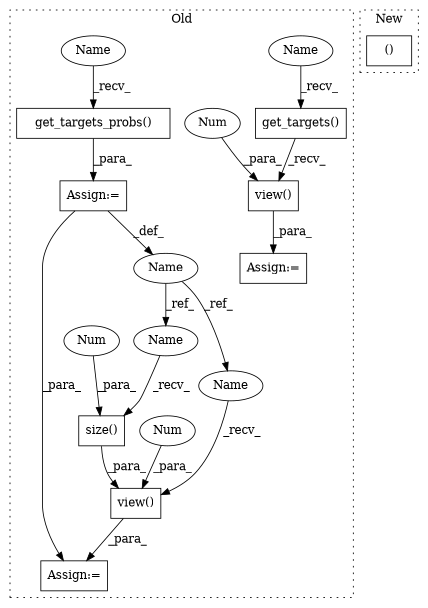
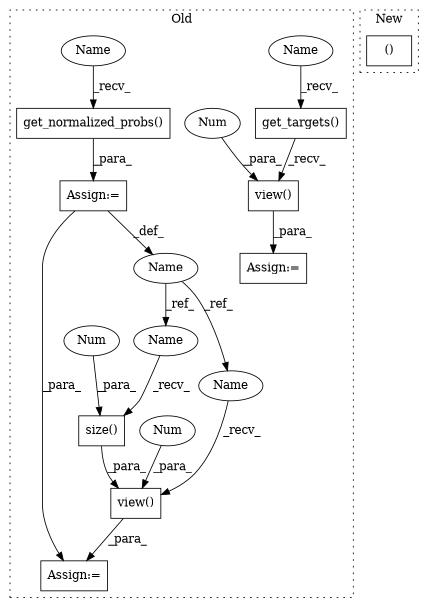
(93, 123) -> (93, 123)
